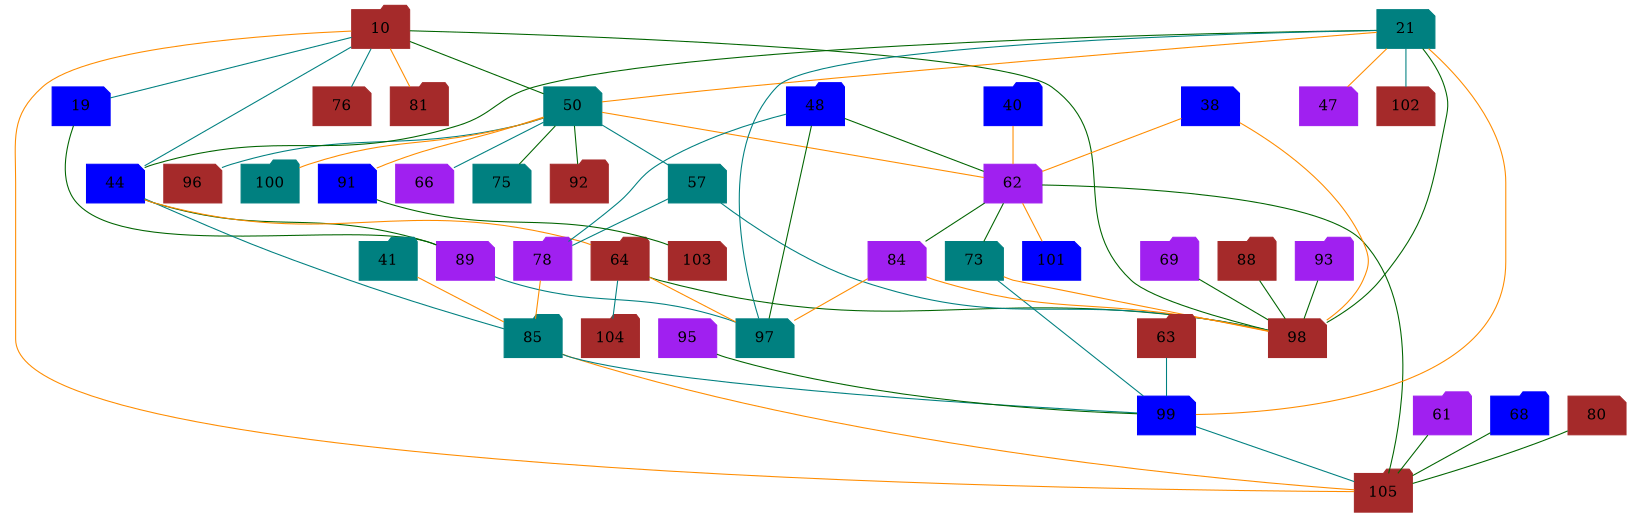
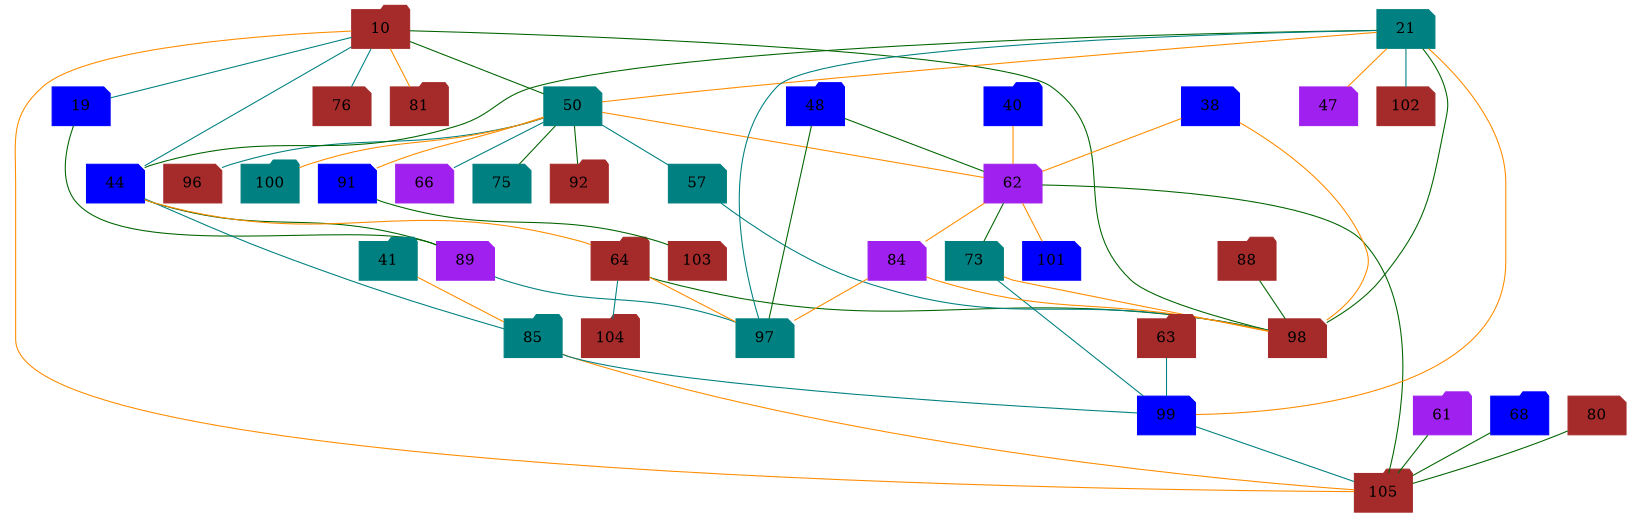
(955, 222) -> (955, 222)
(543, 261) -> none
(1170, 261) -> none
(1324, 261) -> none
(688, 338) -> none
